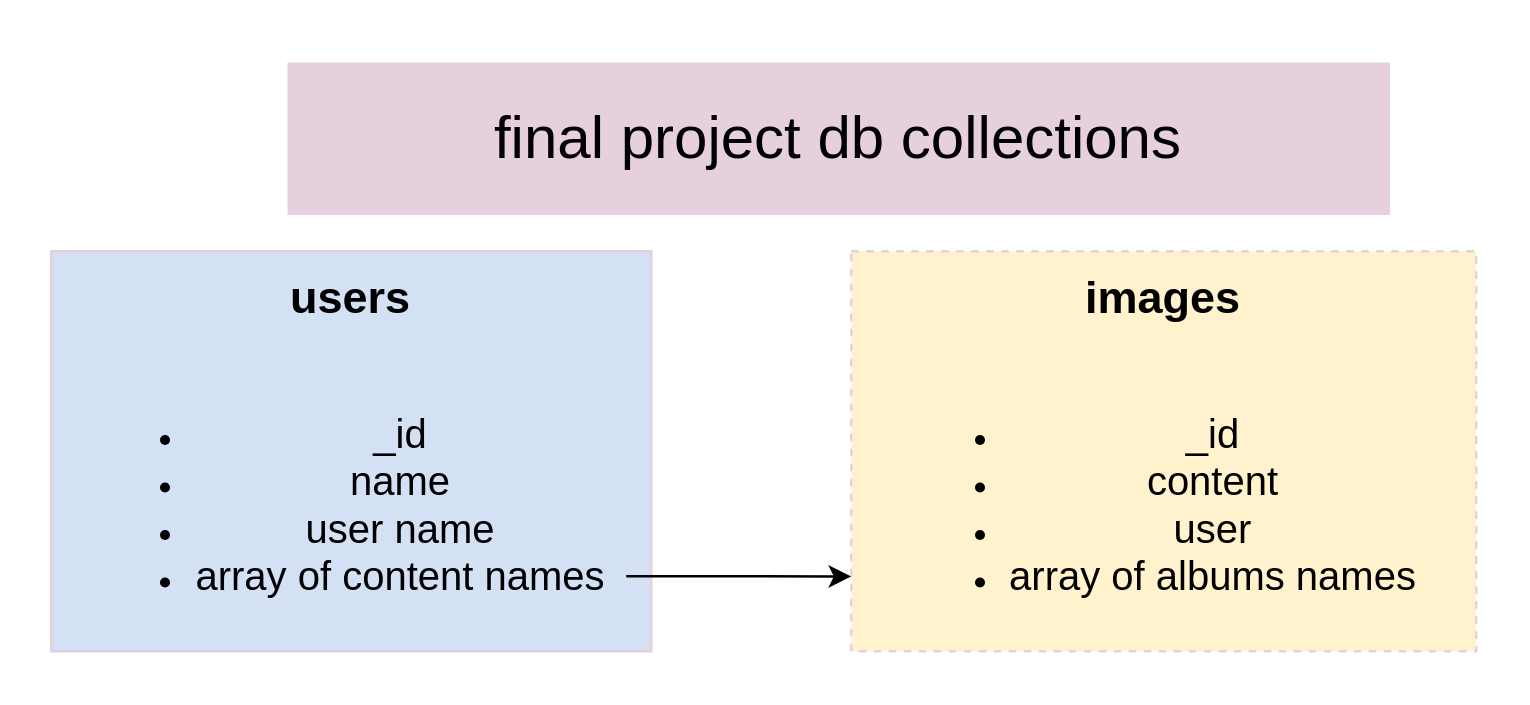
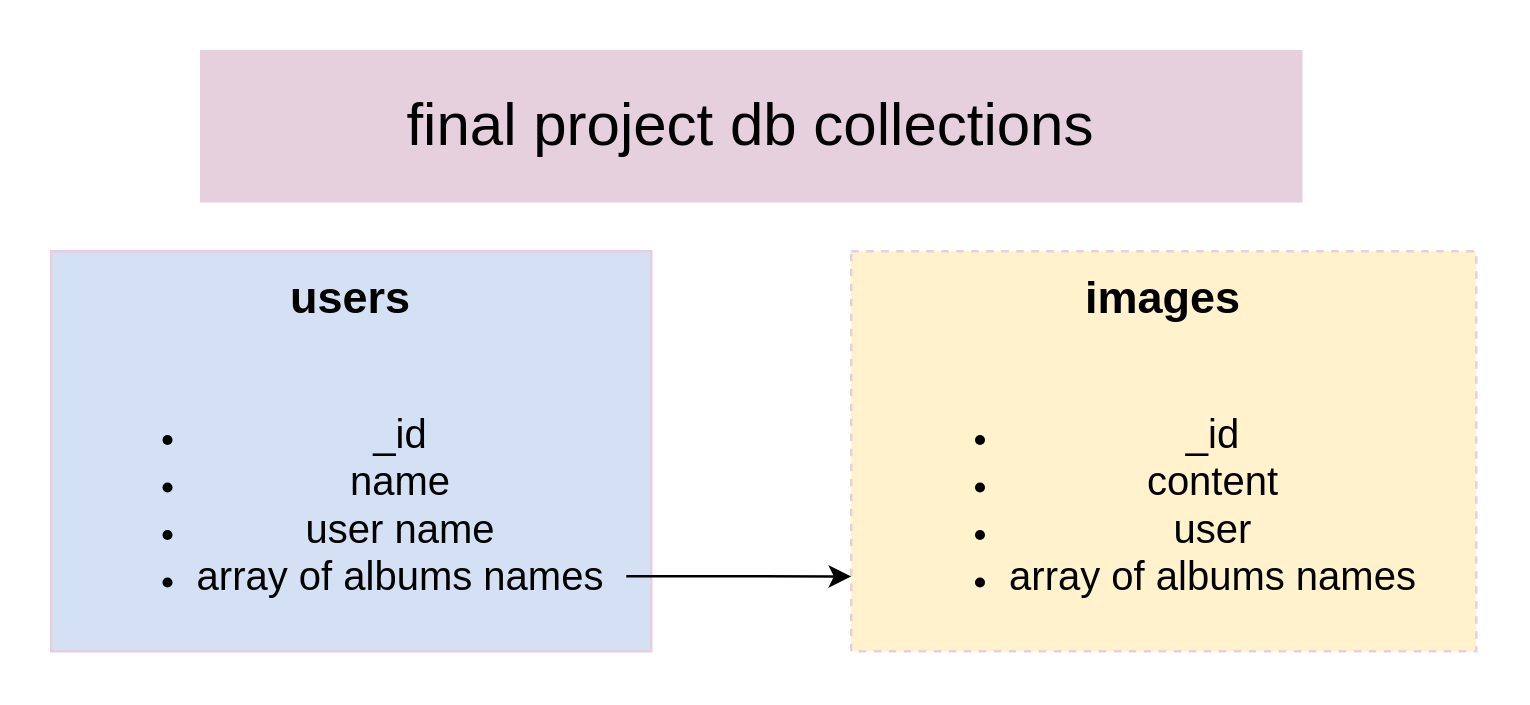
(839, 139) -> (751, 126)
(351, 451) -> (351, 451)
